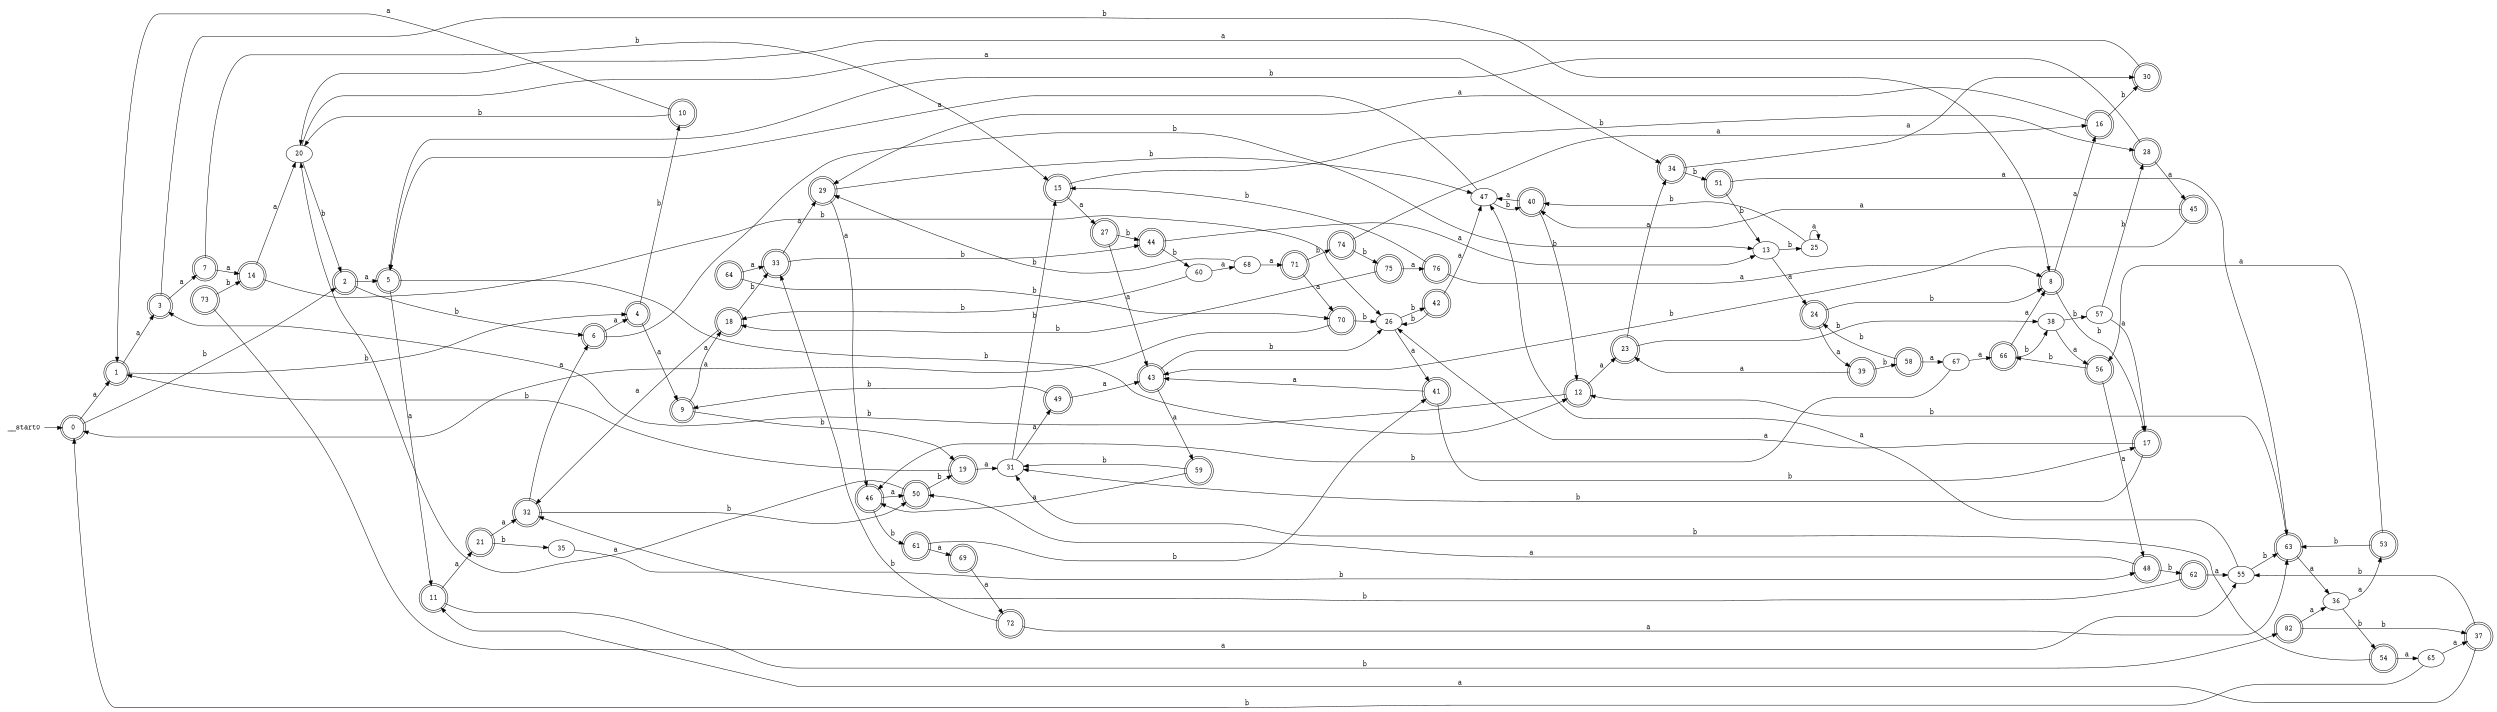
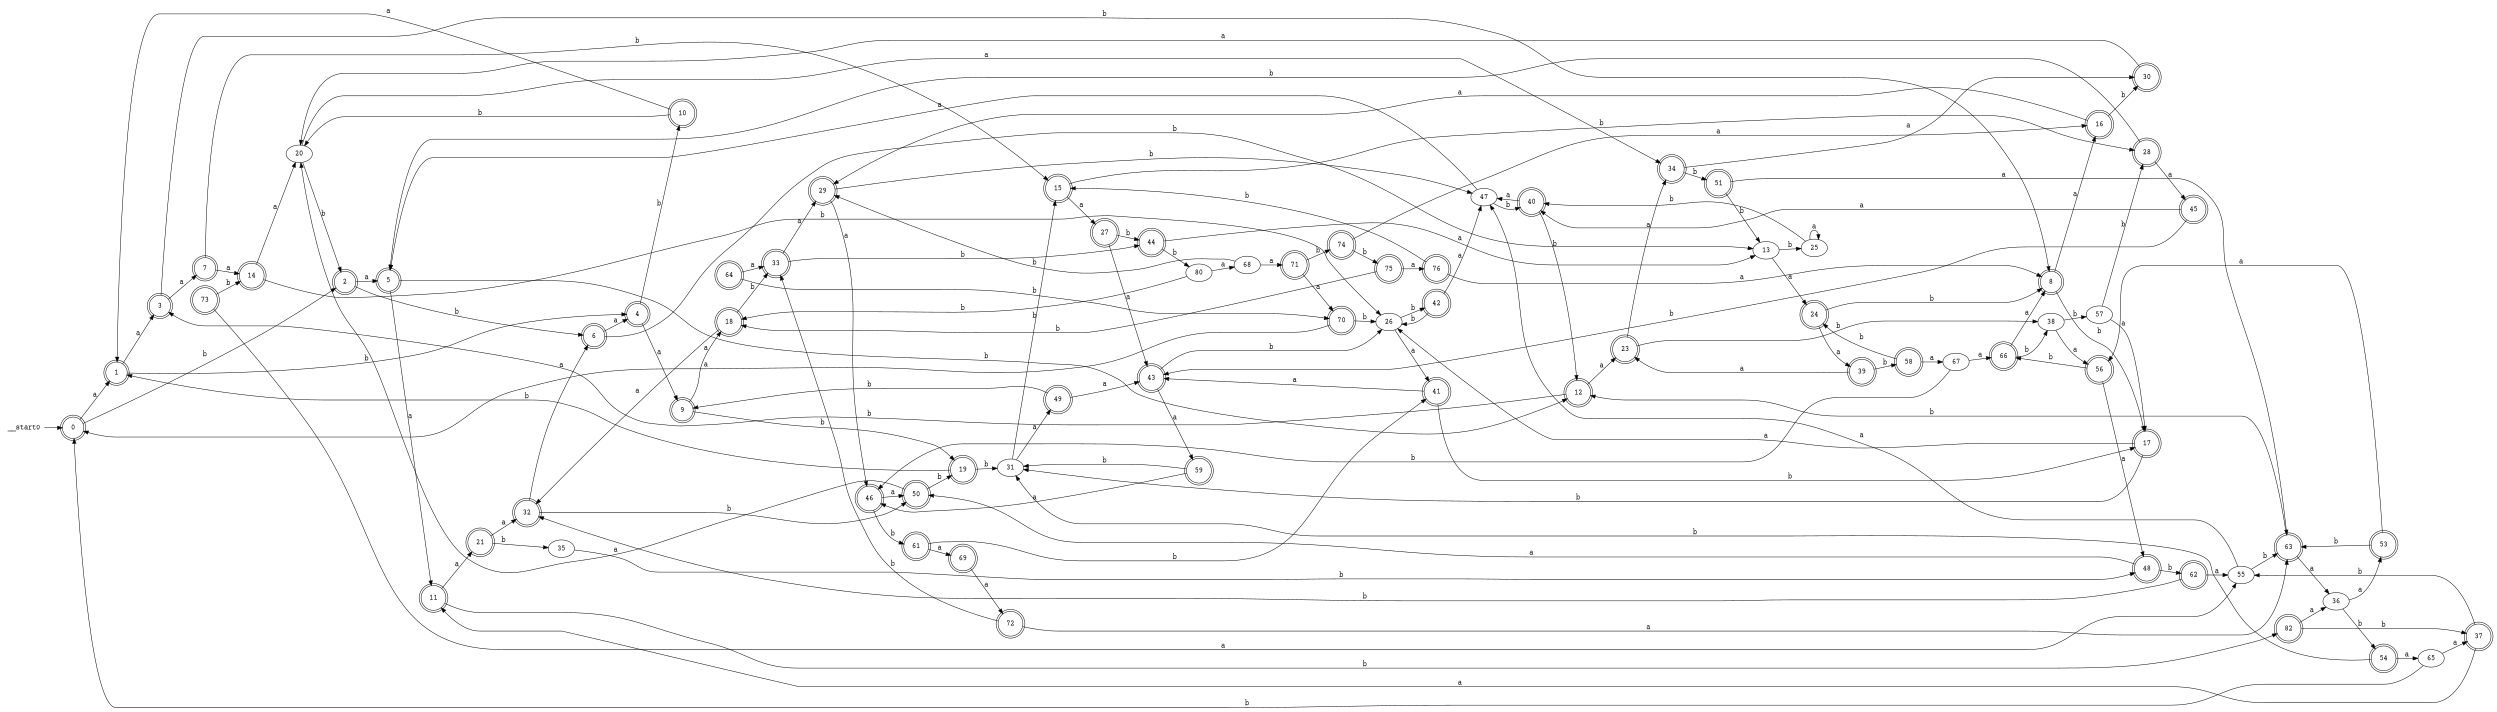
(1199, 273) -> (1199, 273)
(986, 465) -> (986, 465)
